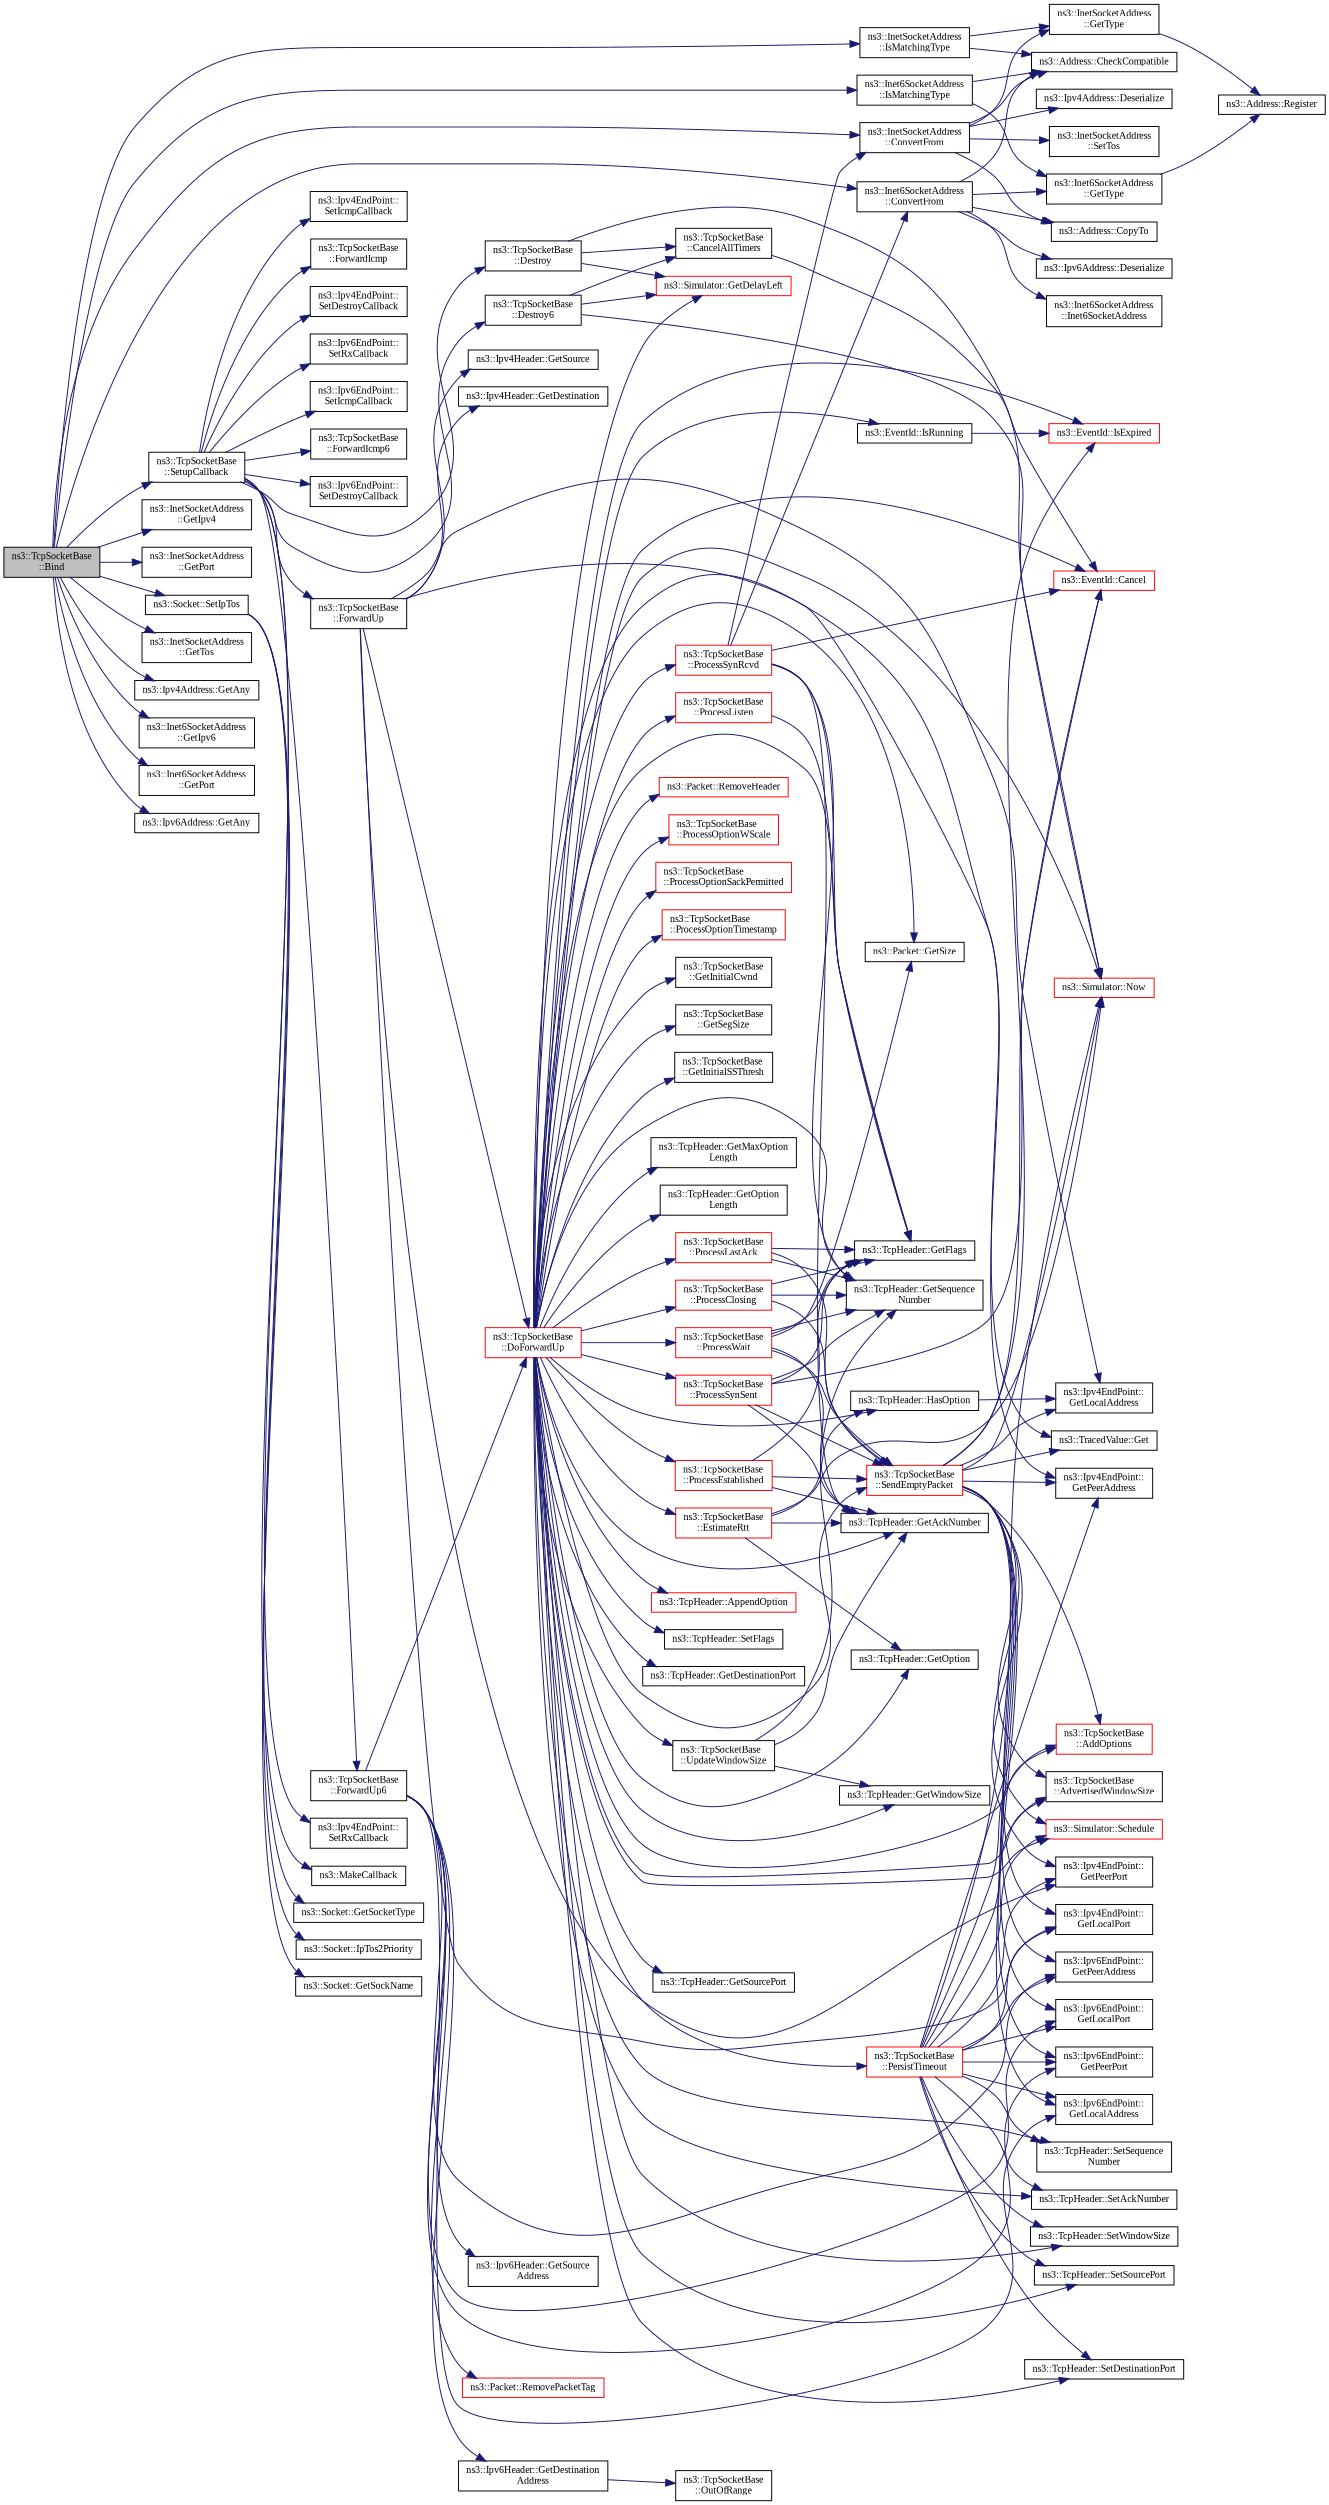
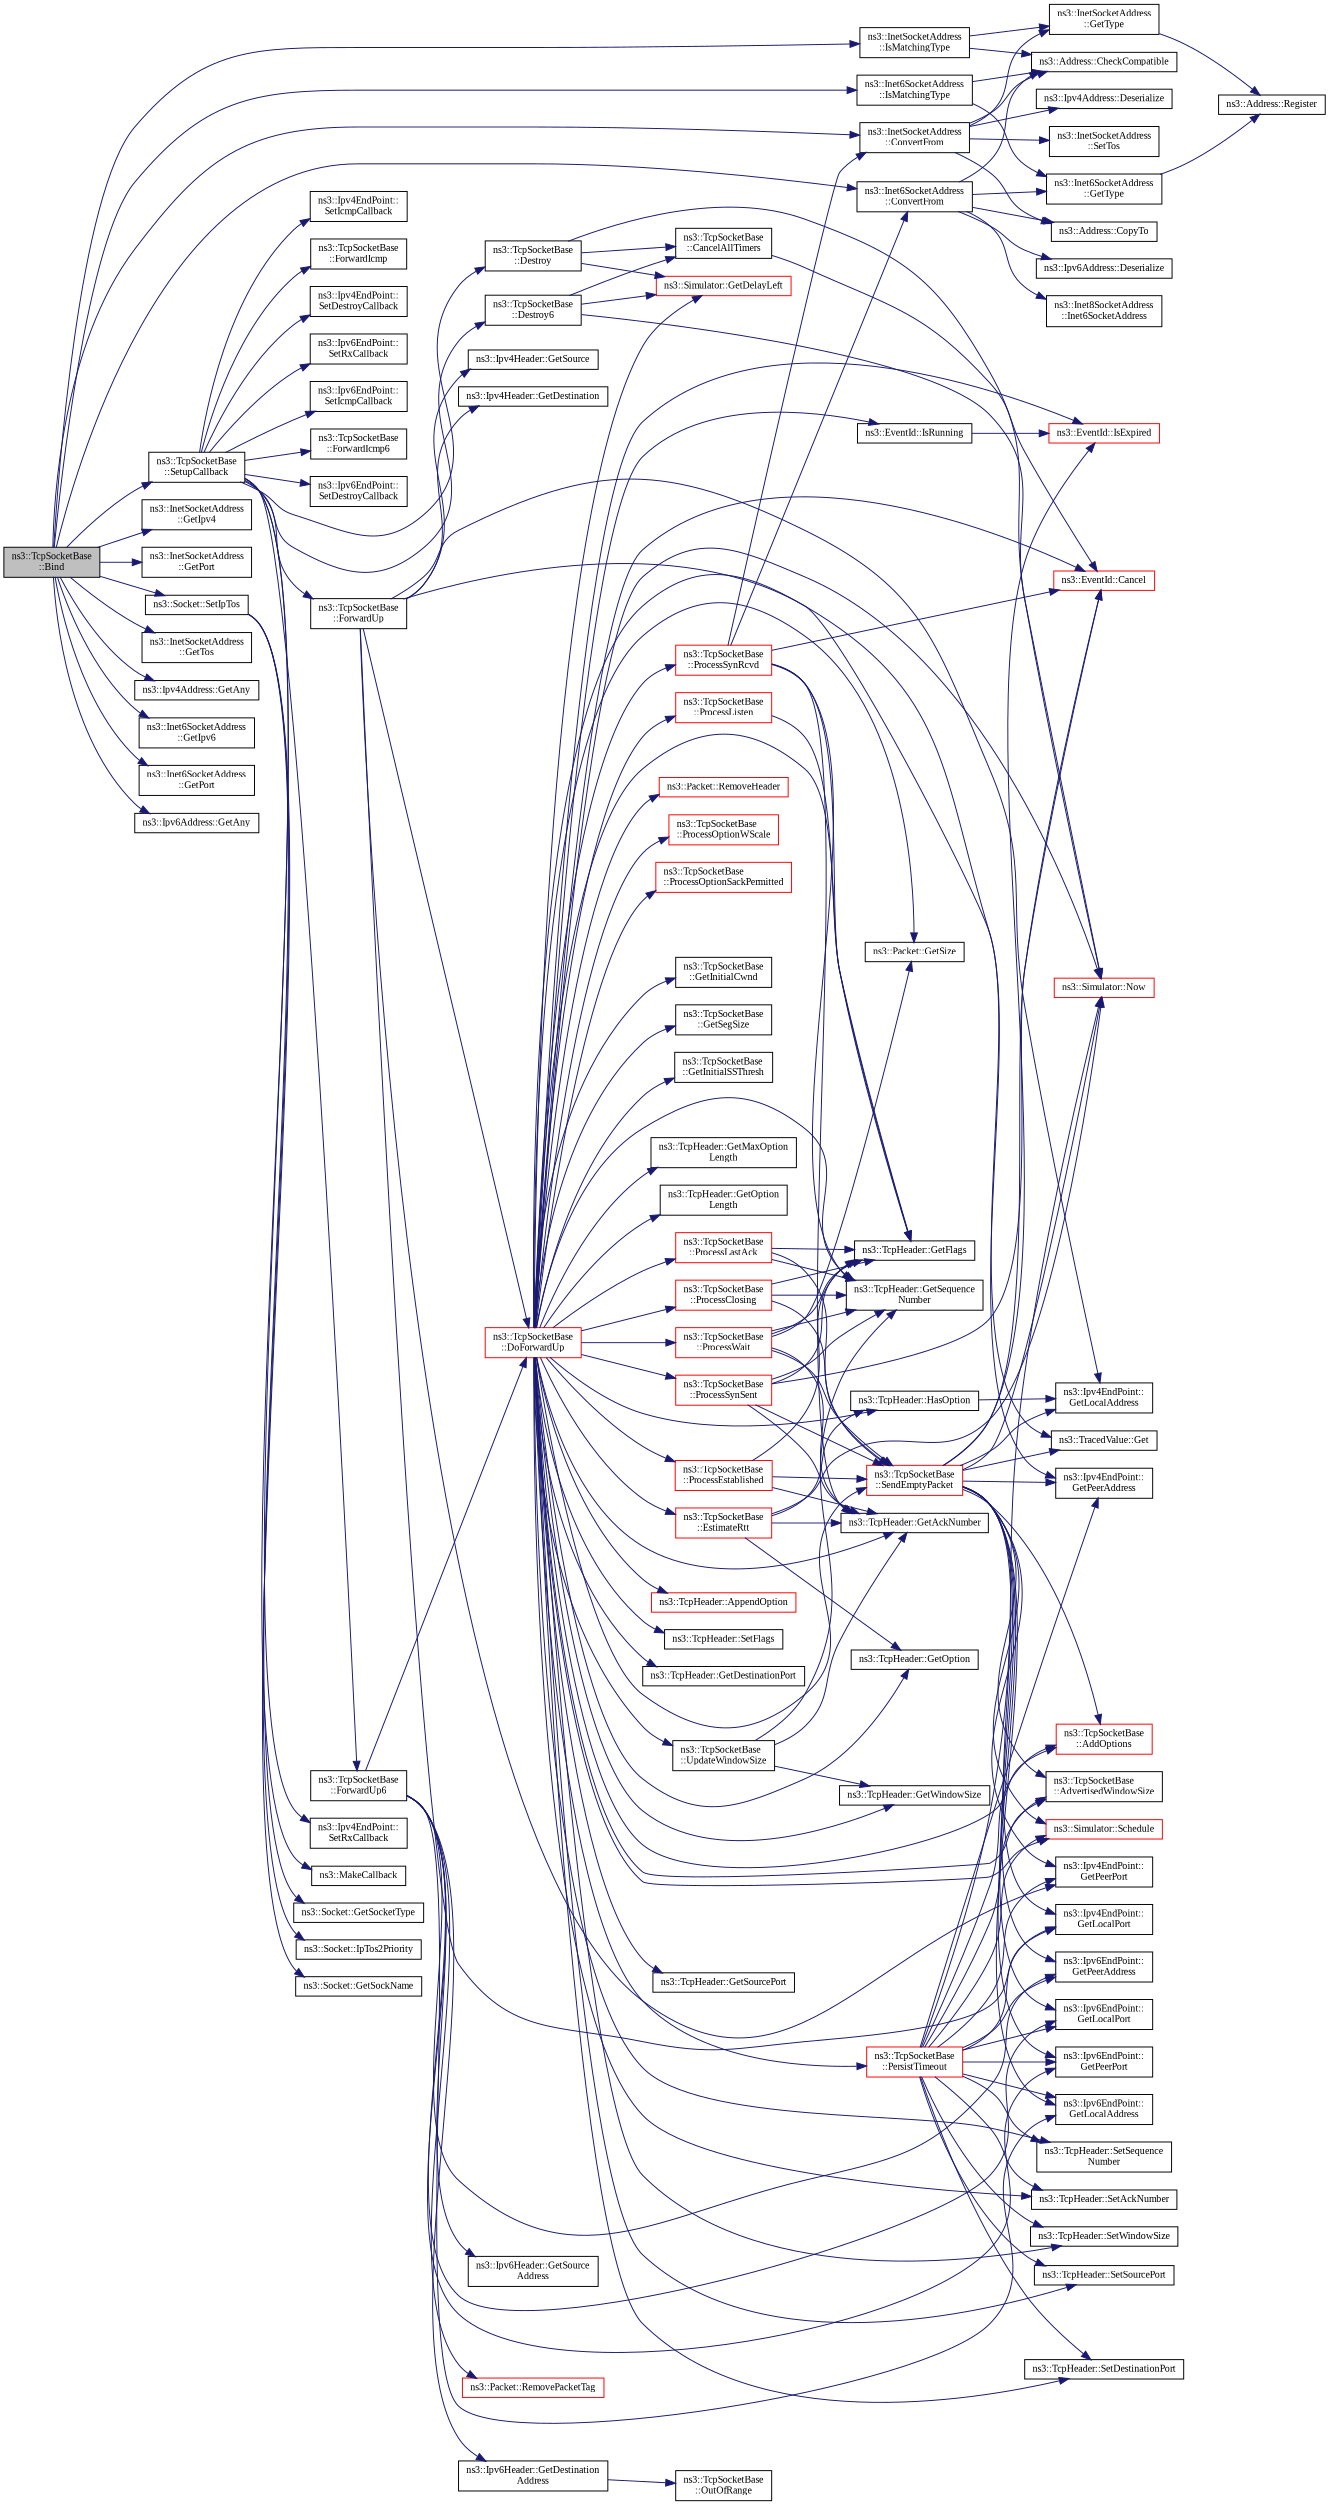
(1104, 311) -> (1104, 311)
(724, 925) -> none
